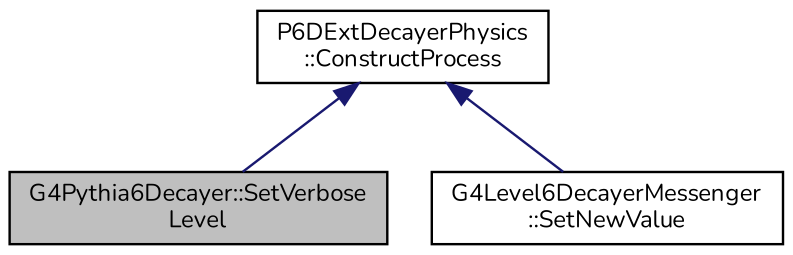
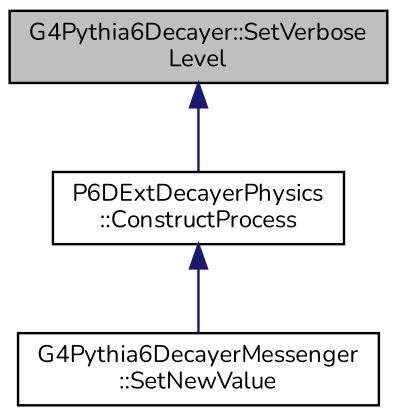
(291, 135) -> (198, 140)
(607, 208) -> (198, 369)
